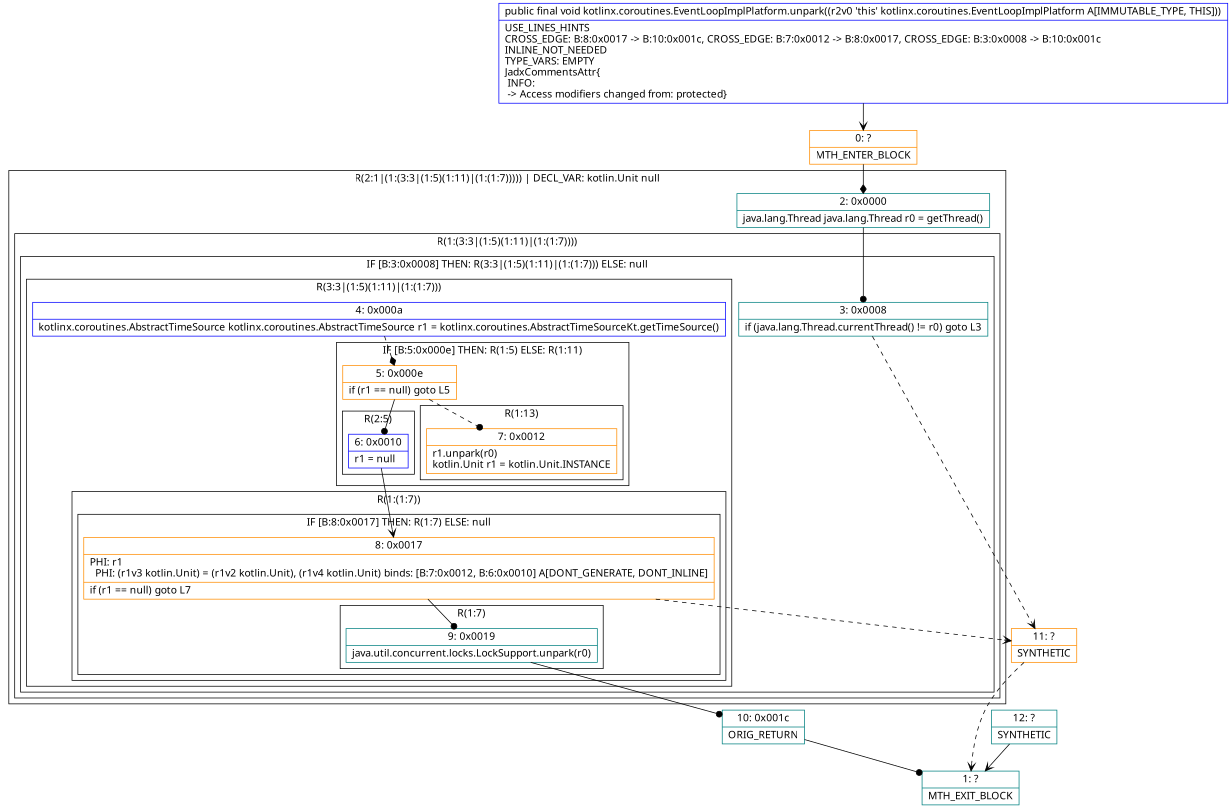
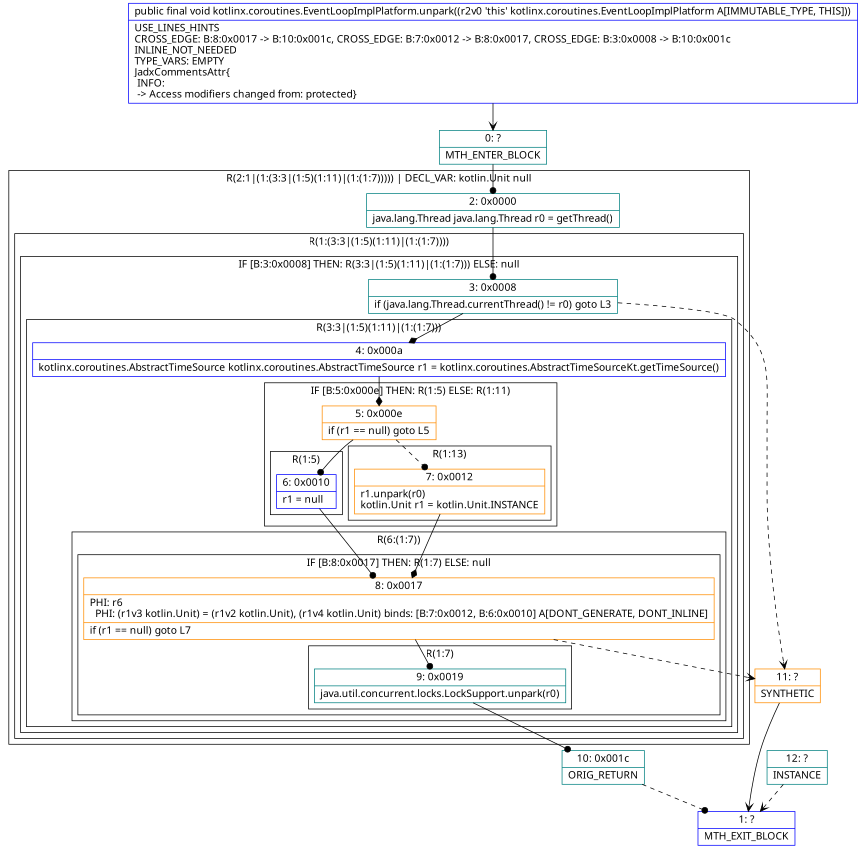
(863, 147) -> (493, 147)
(863, 175) -> (493, 176)
none -> (440, 326)
(388, 347) -> (379, 387)
(378, 420) -> (306, 460)
(387, 499) -> (345, 541)
(399, 500) -> (399, 540)
none -> (428, 542)
(108, 562) -> (108, 603)
(985, 710) -> (760, 752)
(1024, 735) -> (797, 775)
(1000, 755) -> (774, 795)
(860, 756) -> (672, 797)
(971, 788) -> (746, 828)
